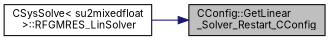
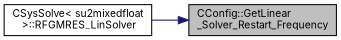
(257, 20) -> (263, 20)
